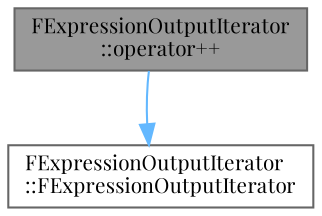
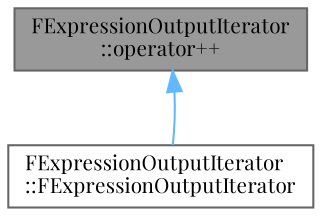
(147, 98) -> (175, 118)
